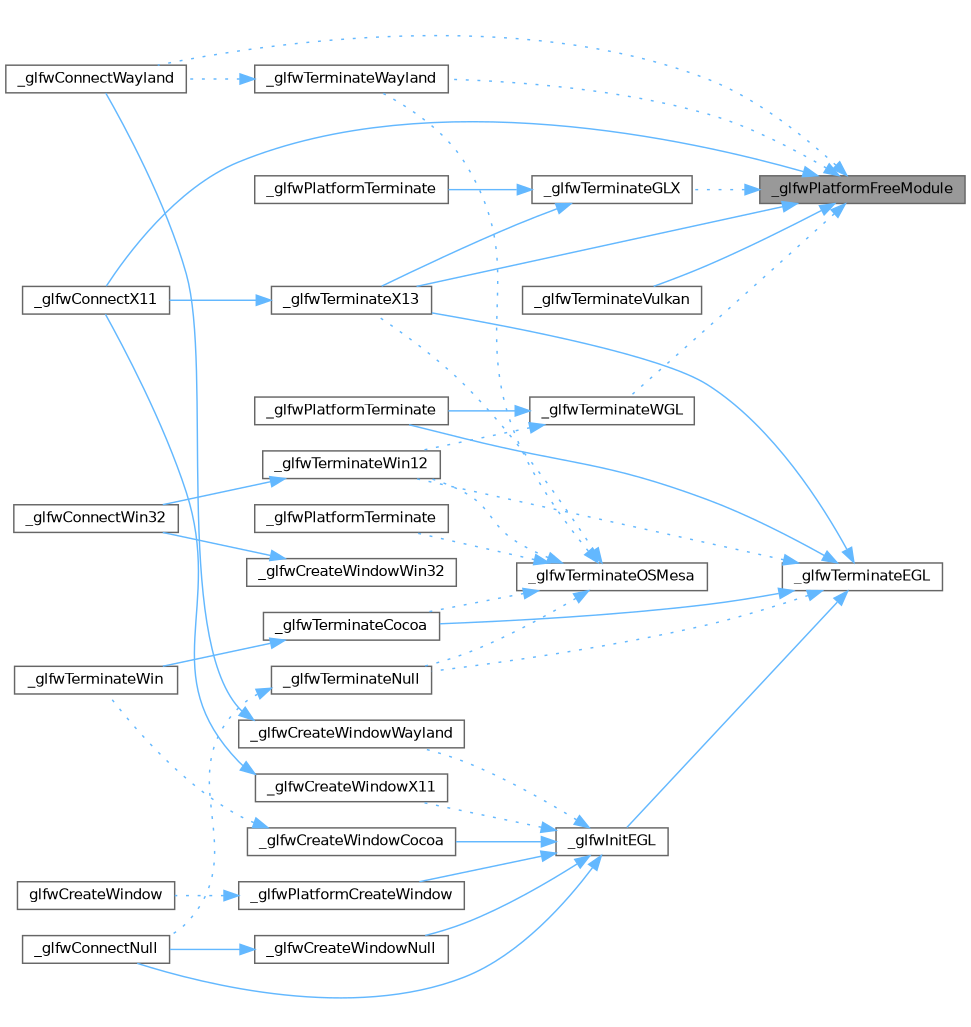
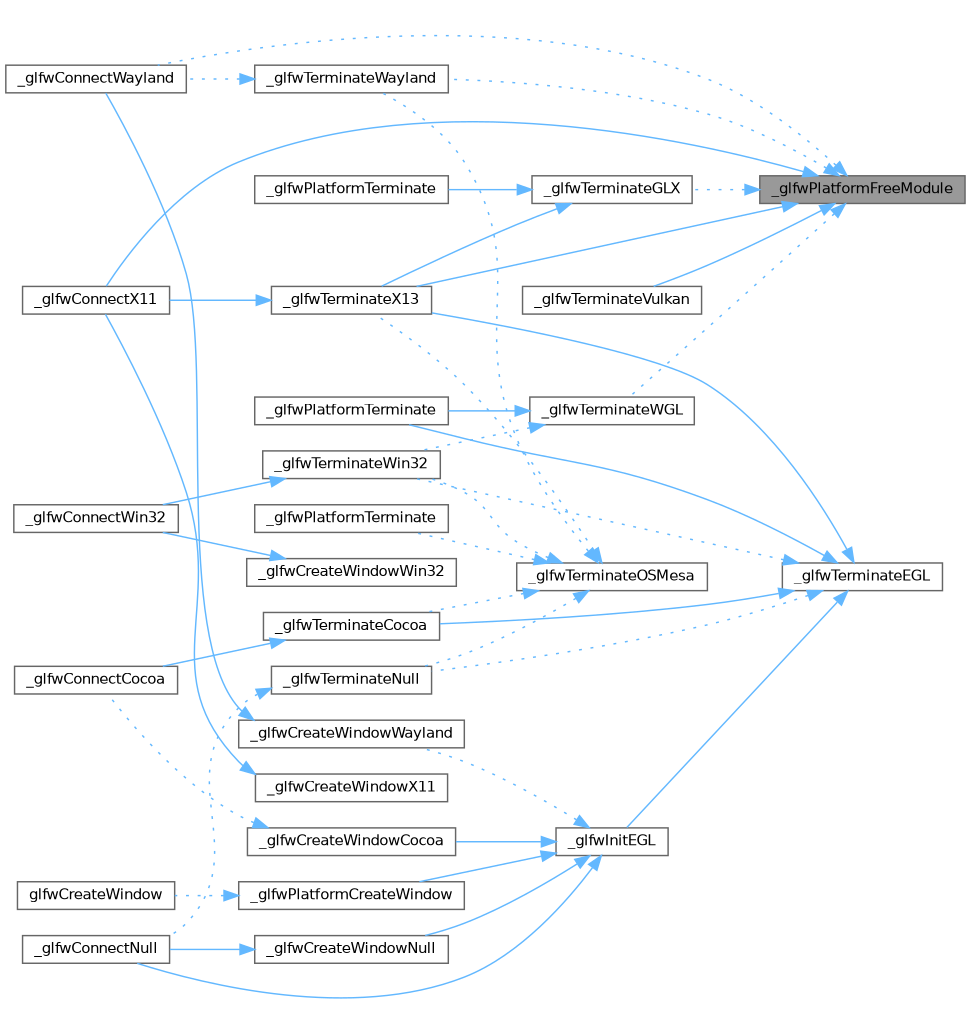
(352, 465) -> (352, 465)
(96, 680) -> (96, 680)
(480, 815) -> none
